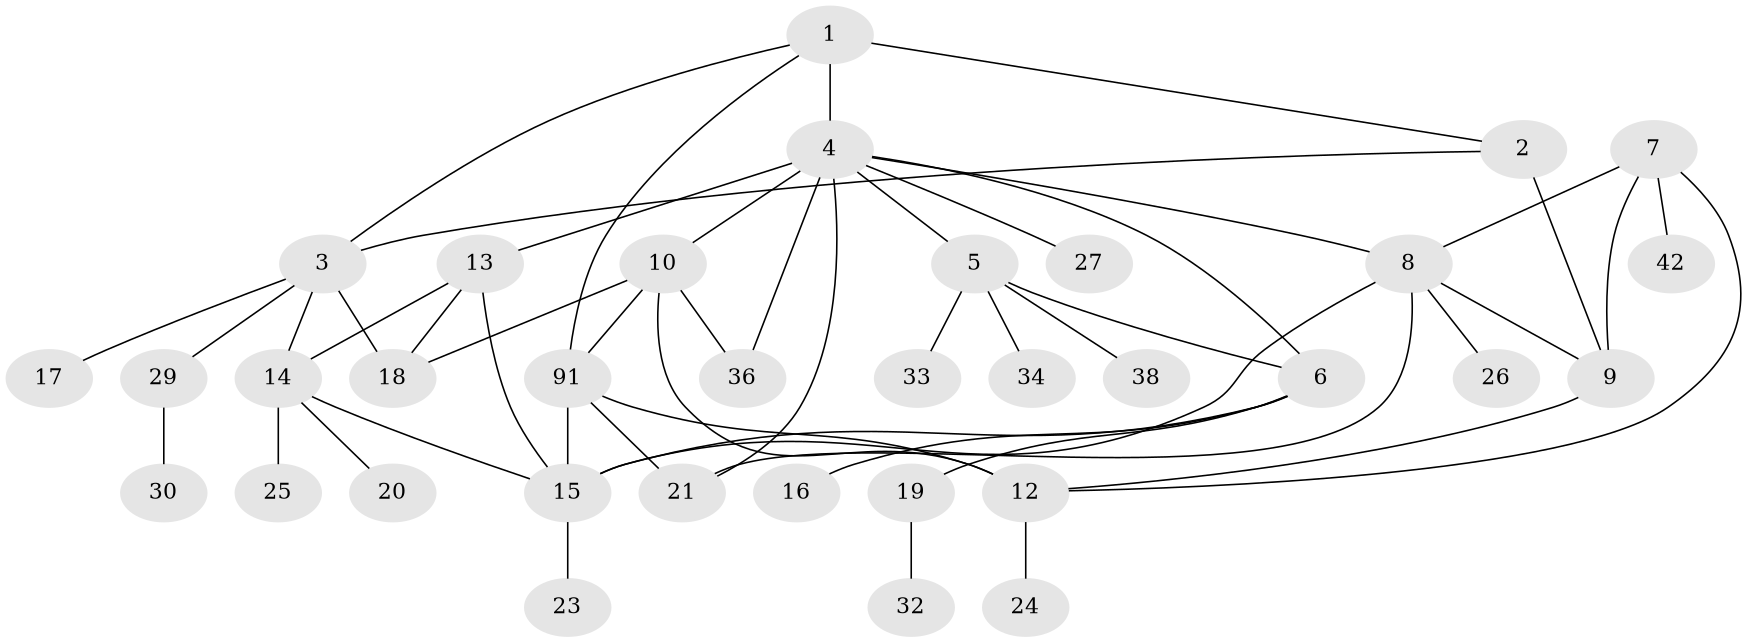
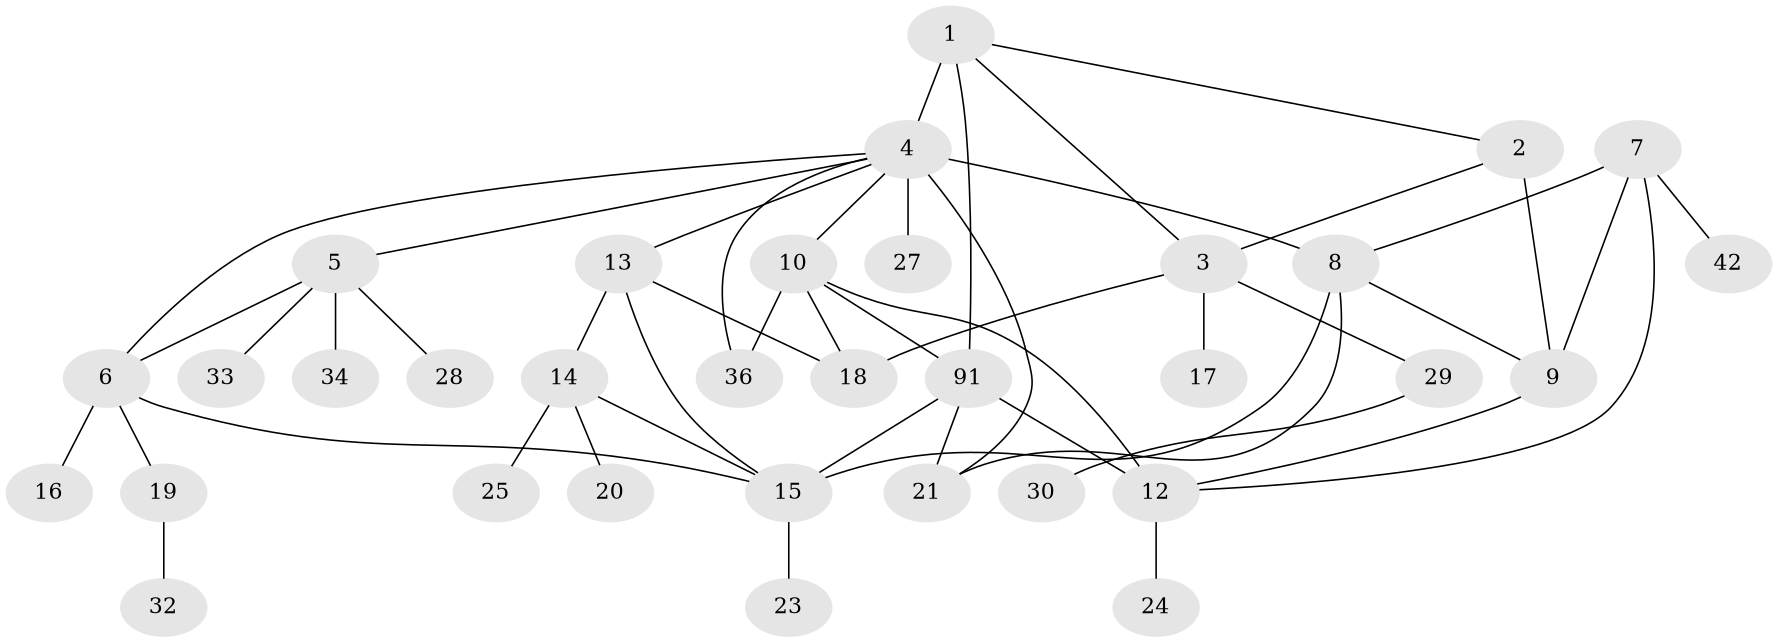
(301, 321) -> none
(1147, 378) -> (450, 378)
(1496, 378) -> none
